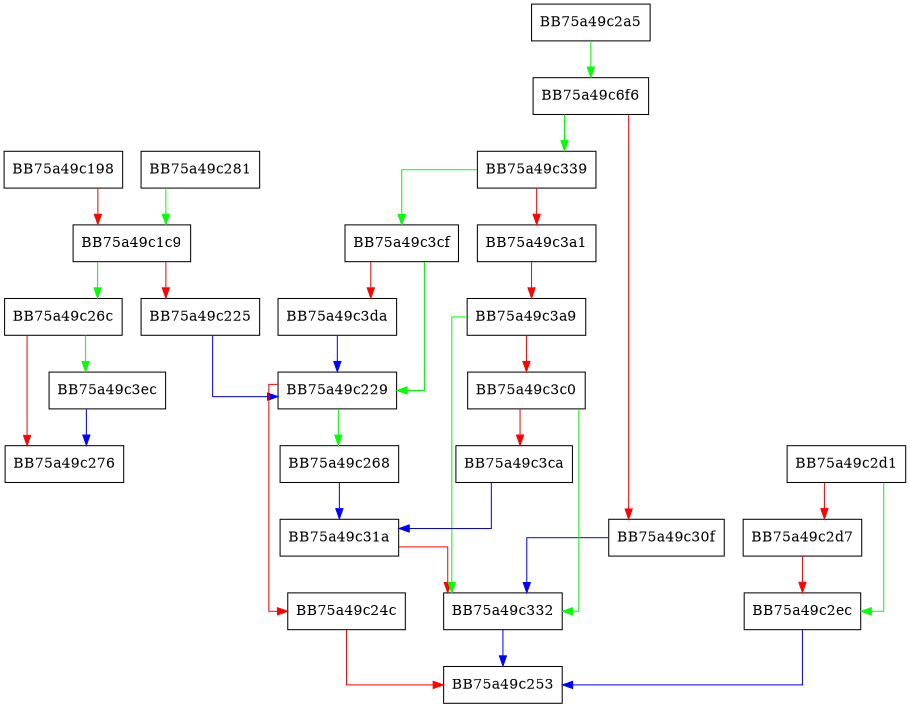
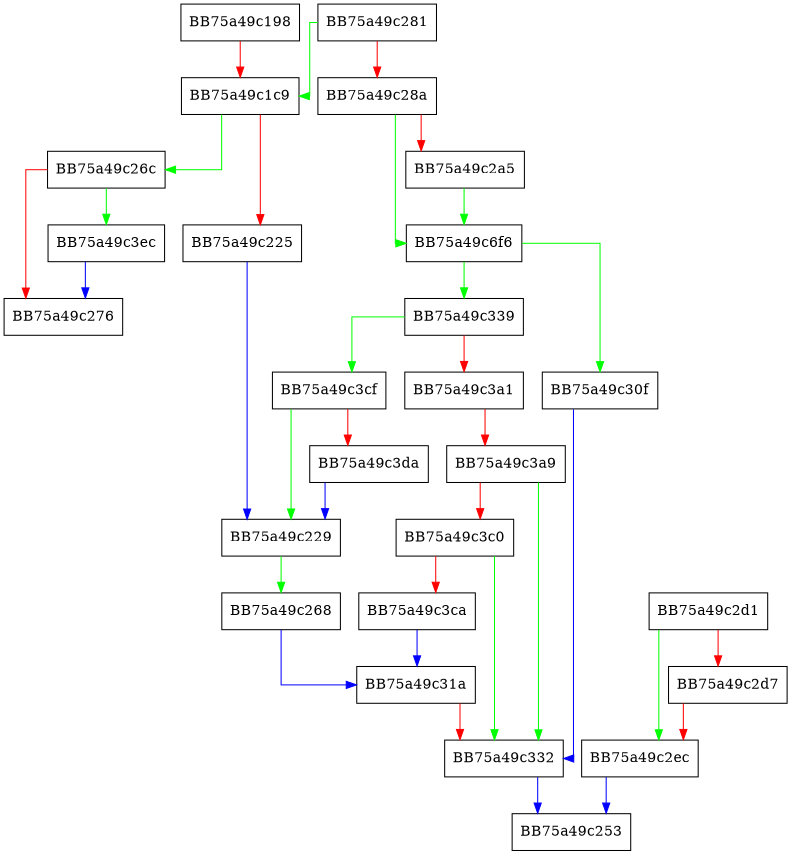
none -> (377, 96)
(629, 312) -> (600, 264)
(347, 611) -> none
